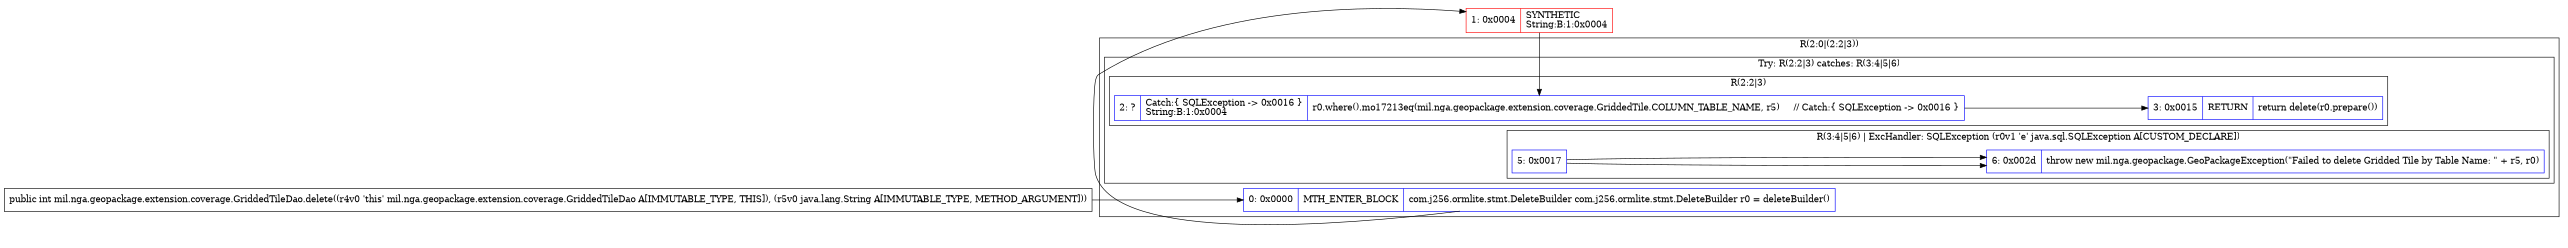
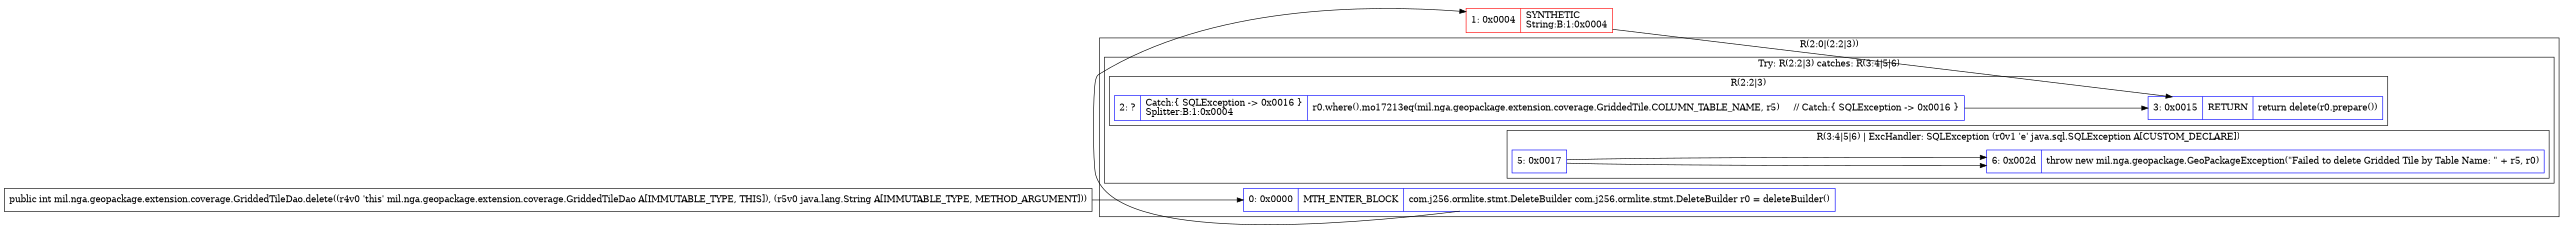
(1539, 62) -> (1889, 63)
(1186, 112) -> (1190, 112)
